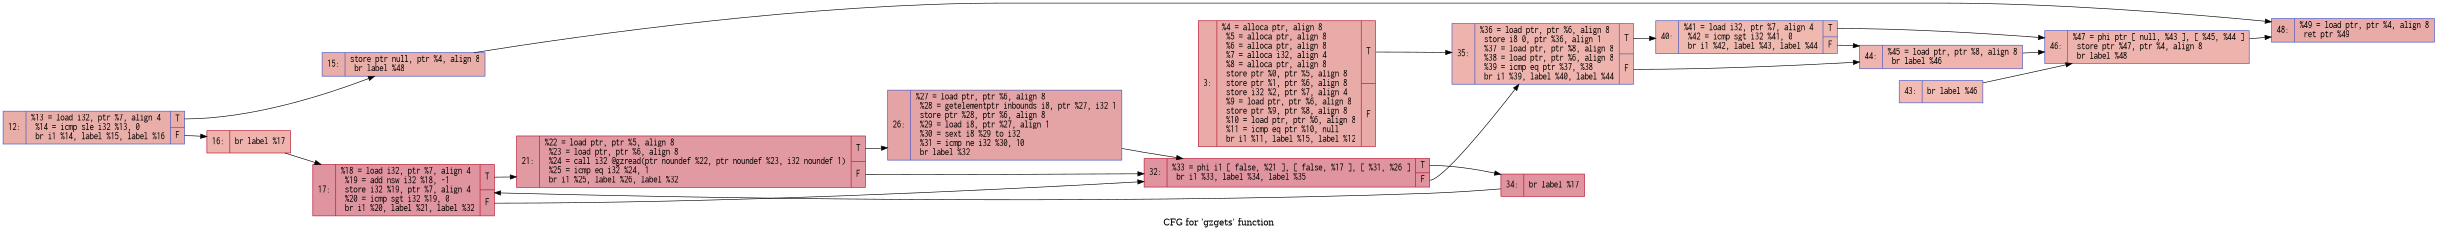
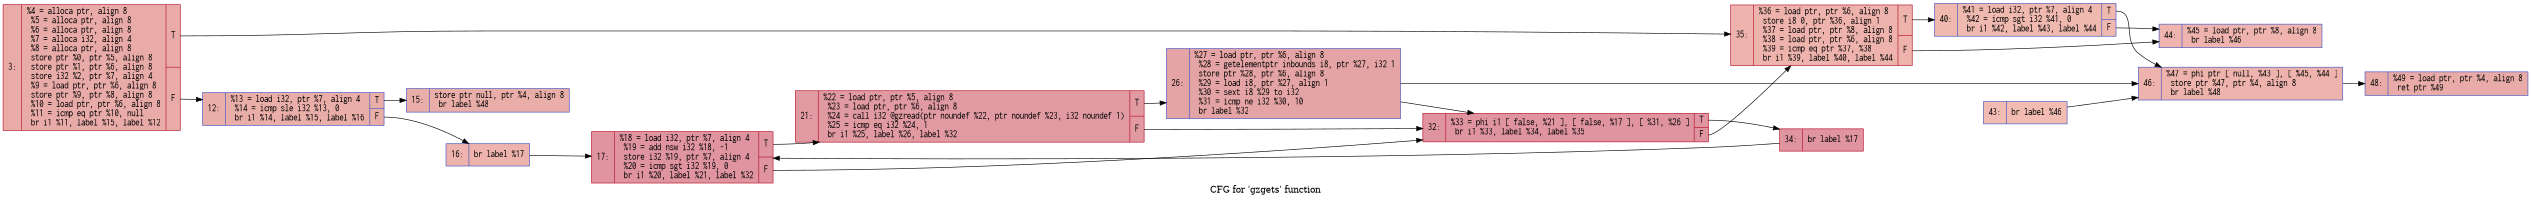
(1368, 3) -> none
(2030, 53) -> (1766, 84)
(1543, 54) -> (1821, 35)
none -> (188, 99)
(249, 142) -> (488, 155)
